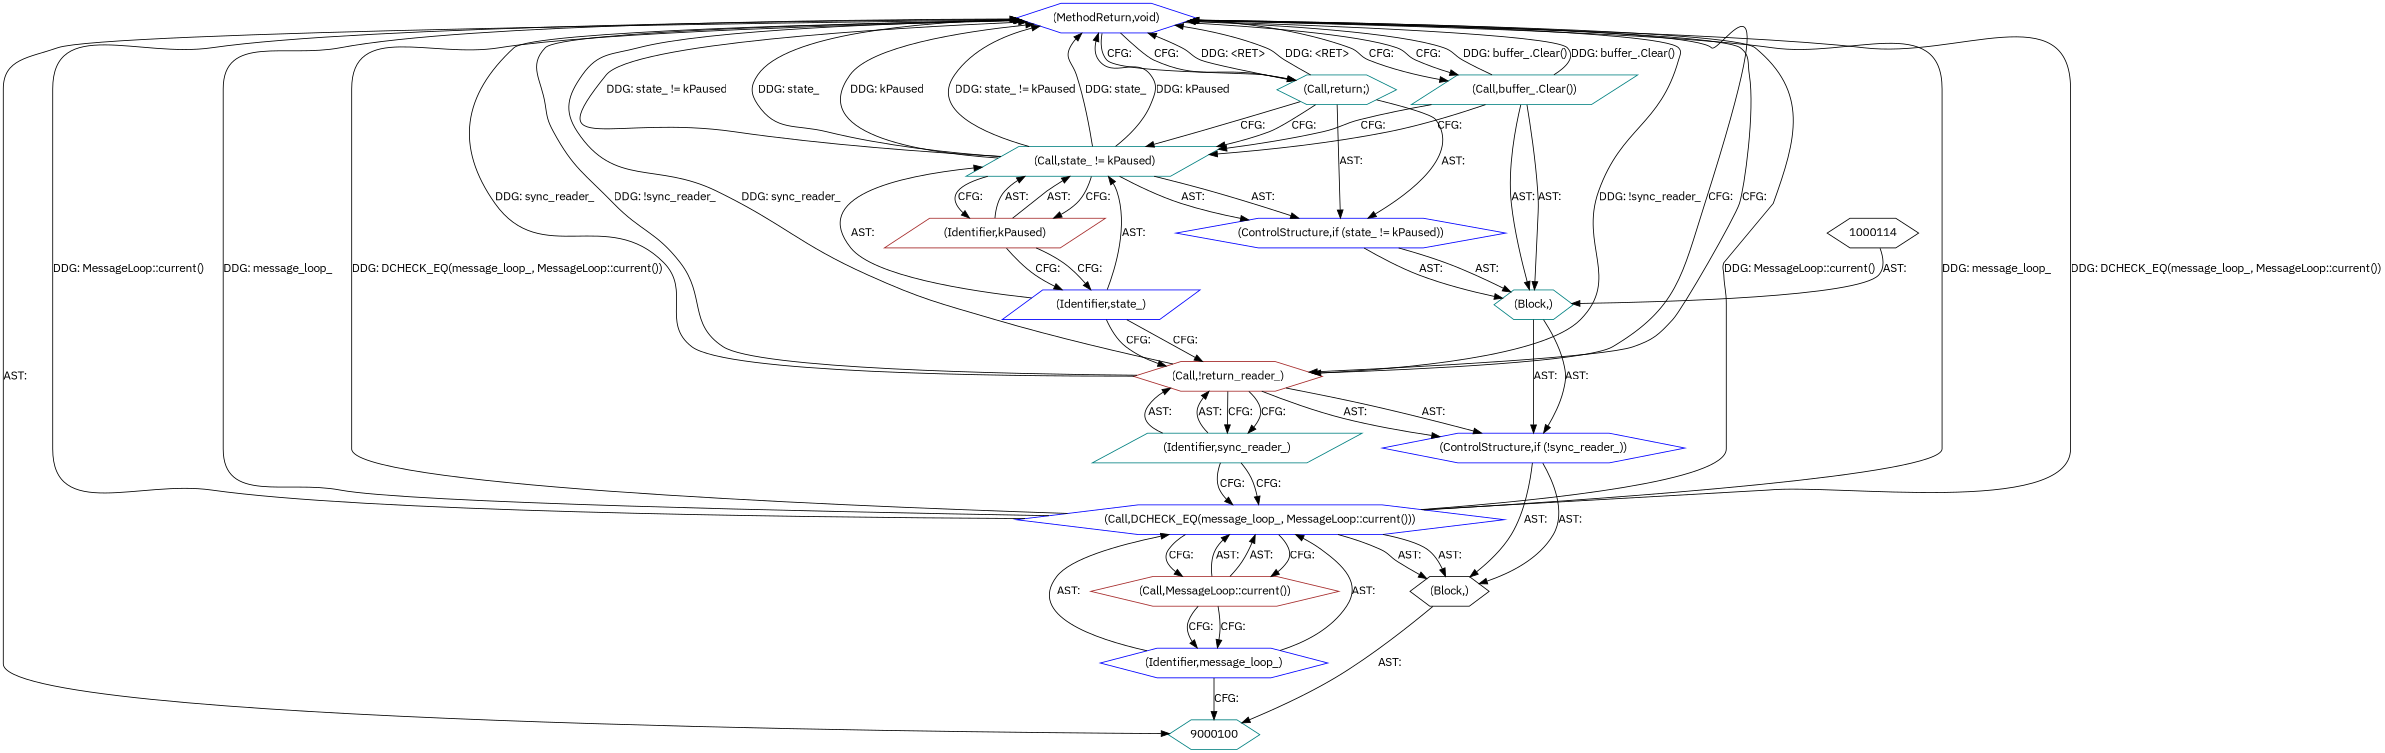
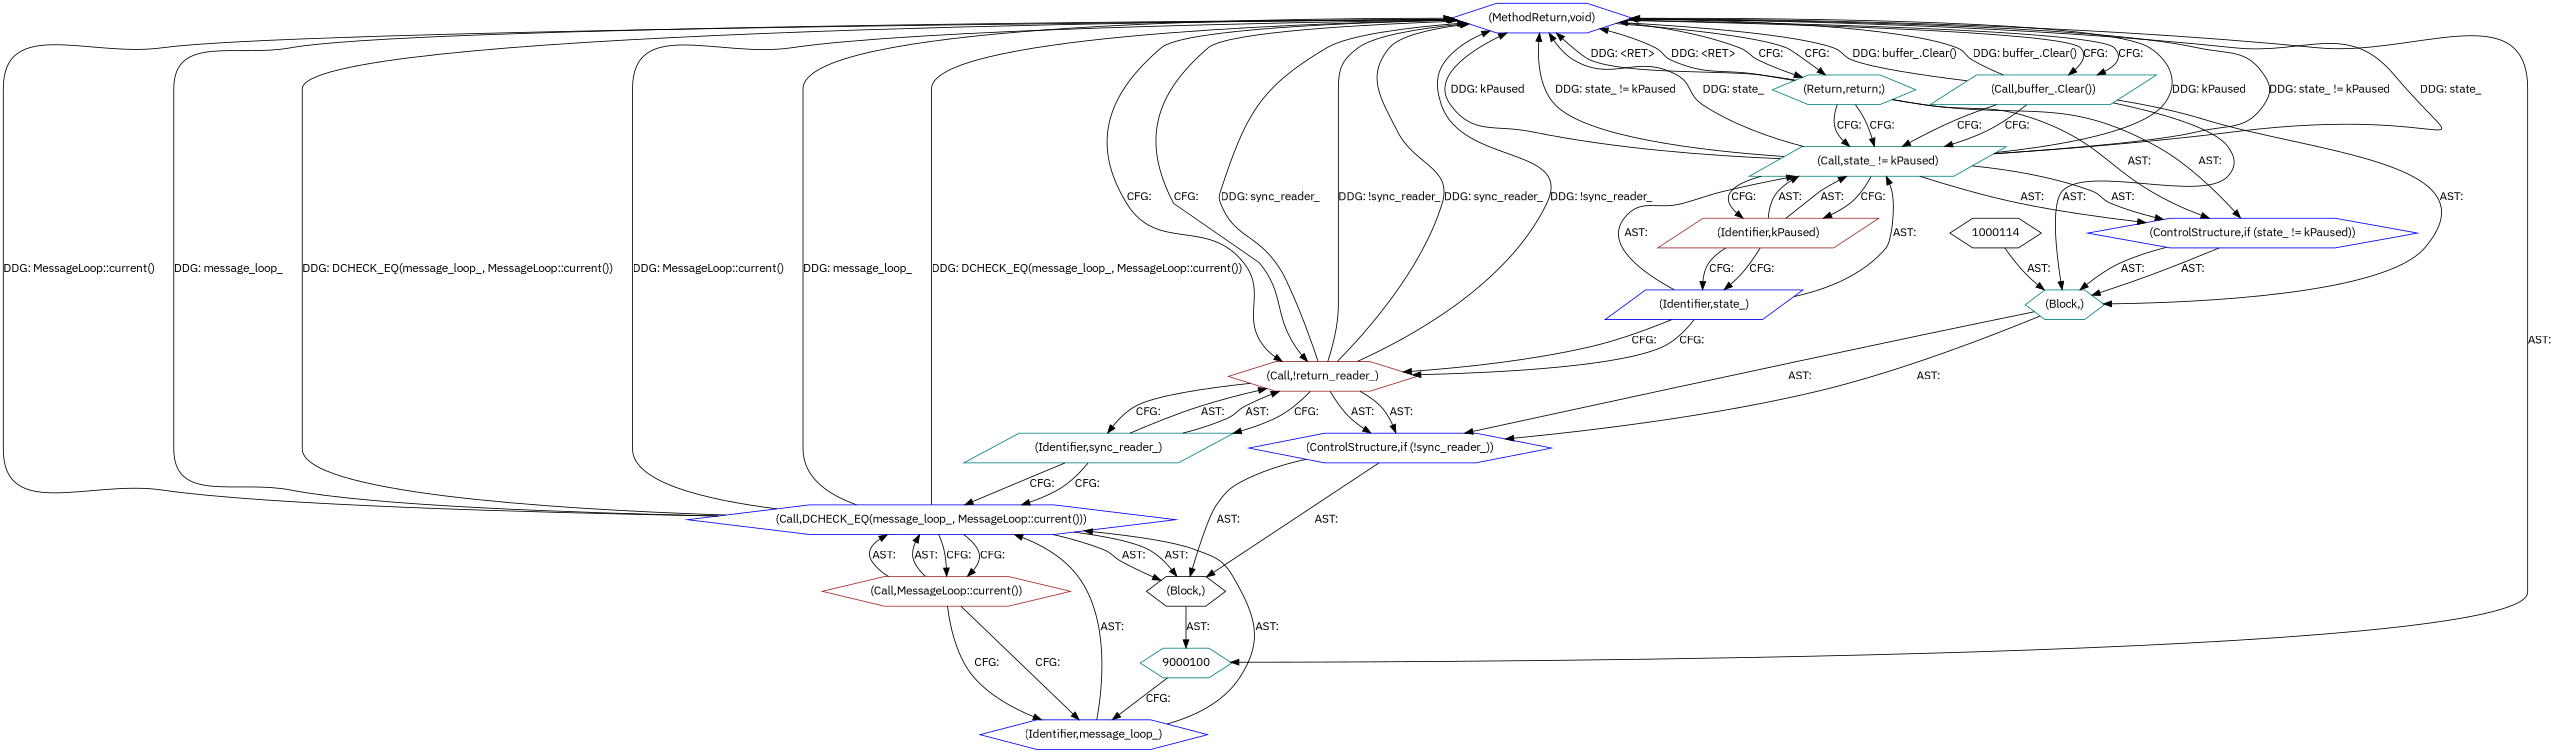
(1337, 90) -> (1844, 90)
(1214, 695) -> (1143, 696)
